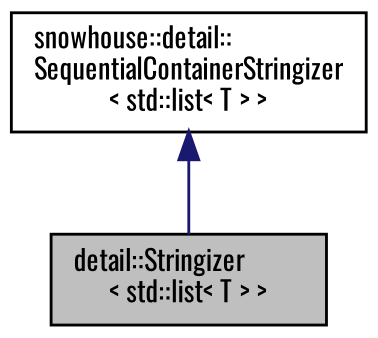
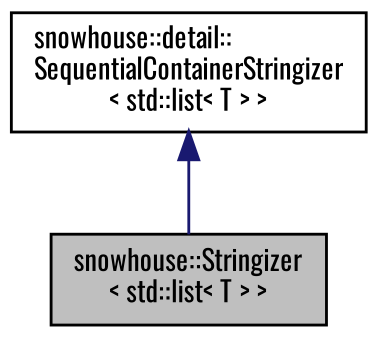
(189, 280) -> (189, 280)
